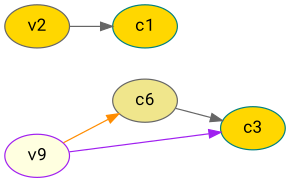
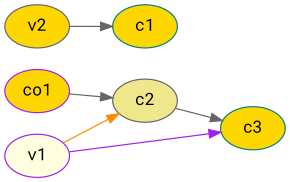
none -> (37, 91)
(145, 101) -> (145, 101)
(37, 156) -> (37, 156)
